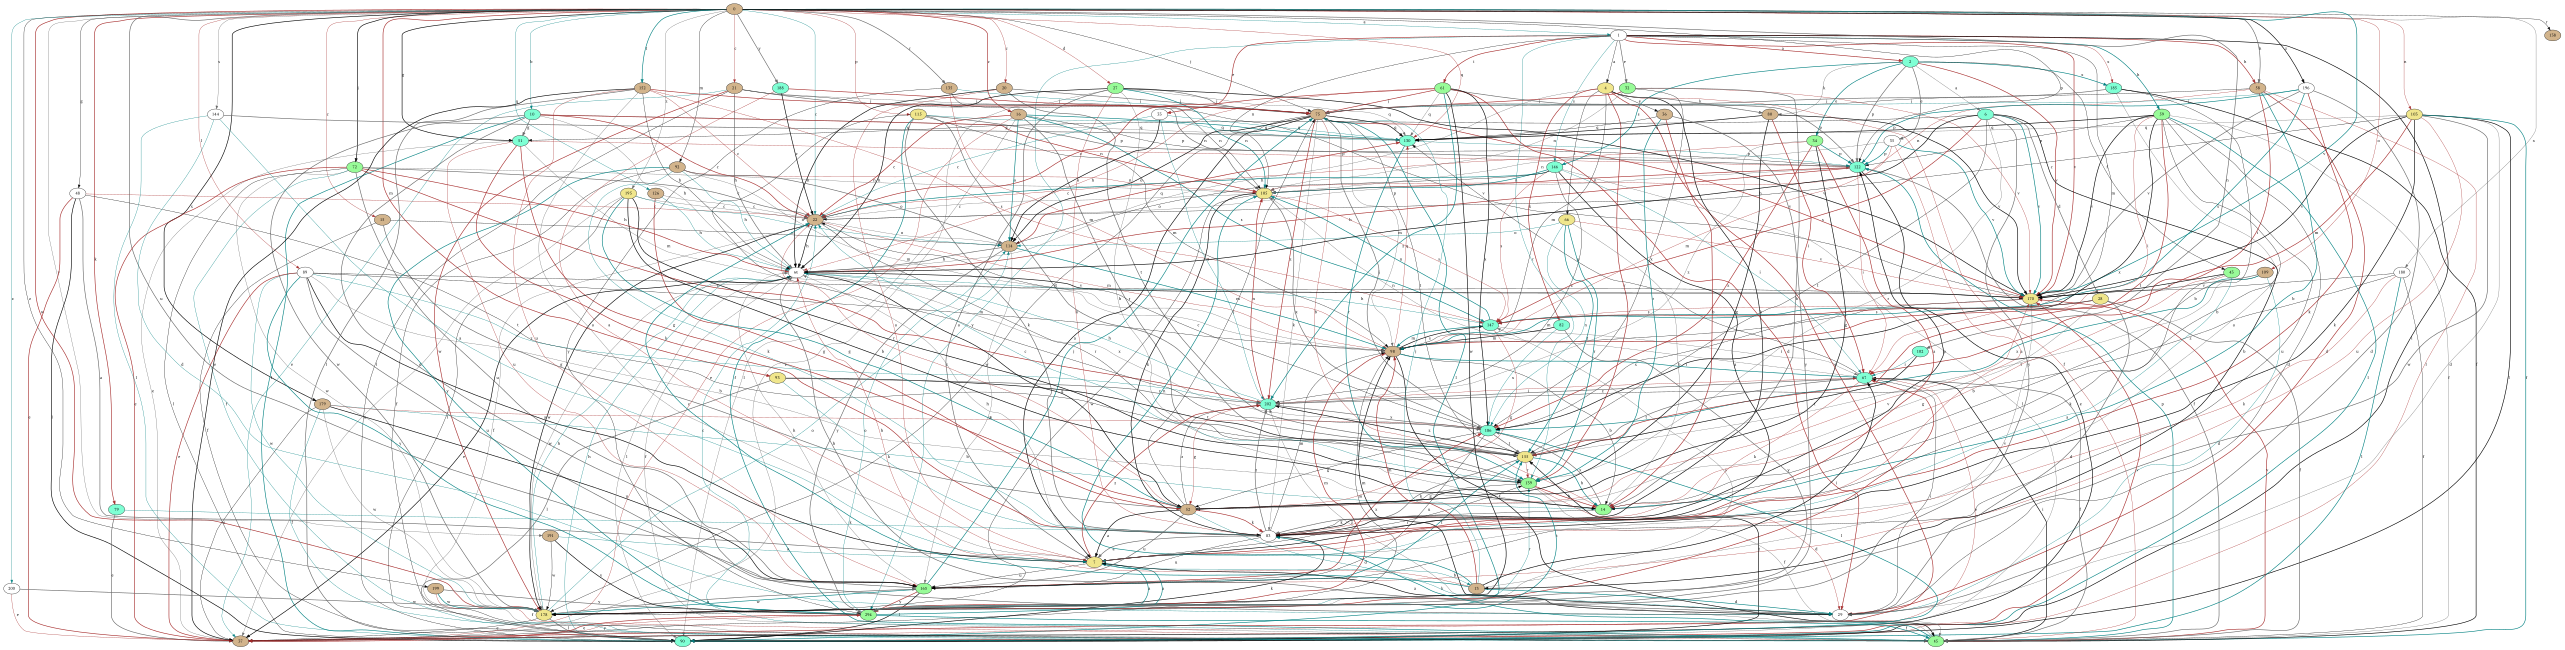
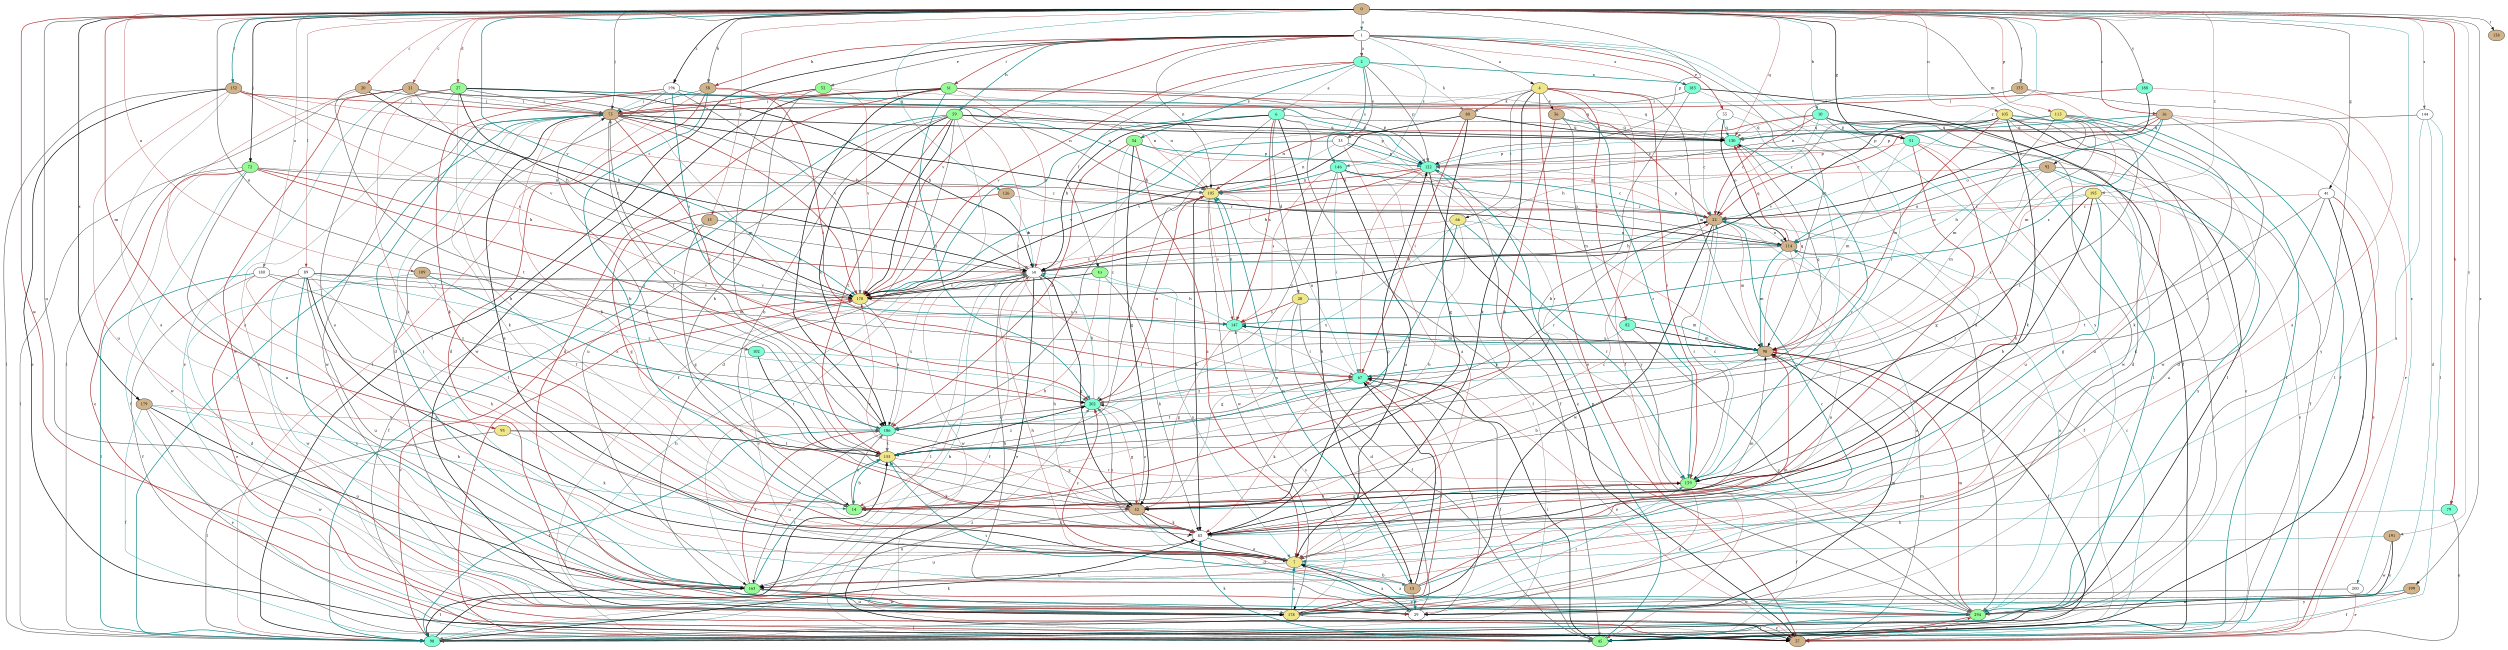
(1022, 383) -> none
